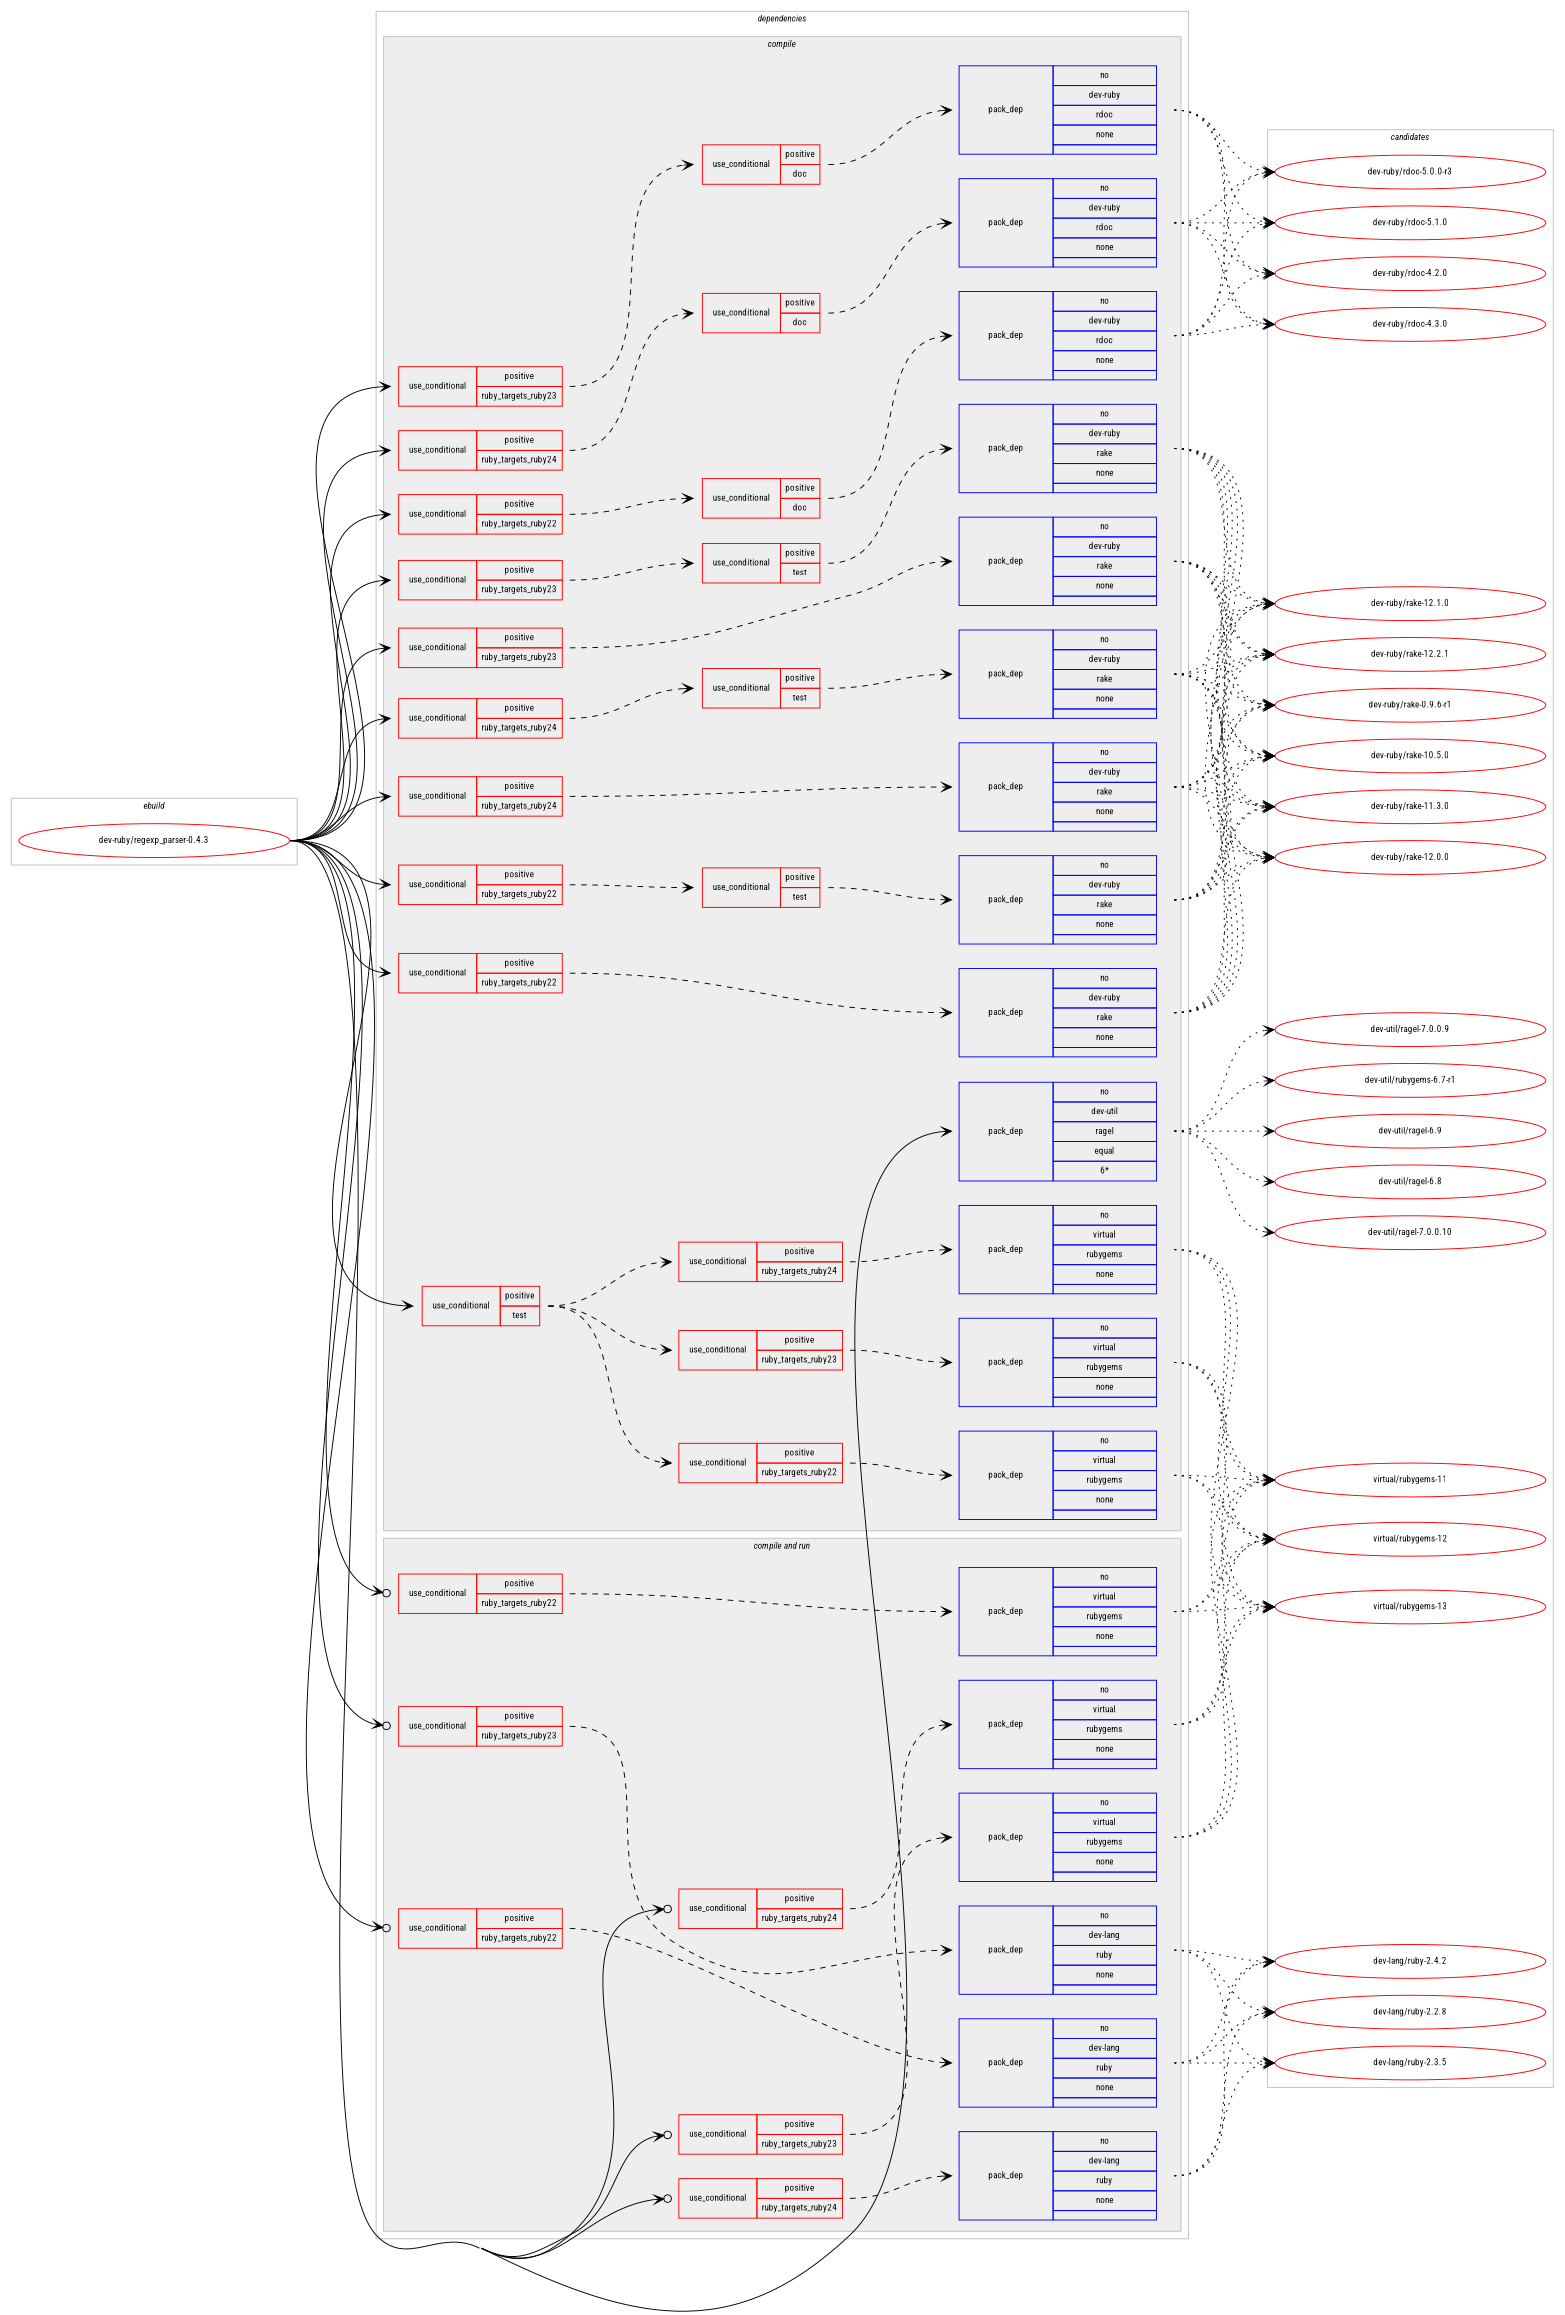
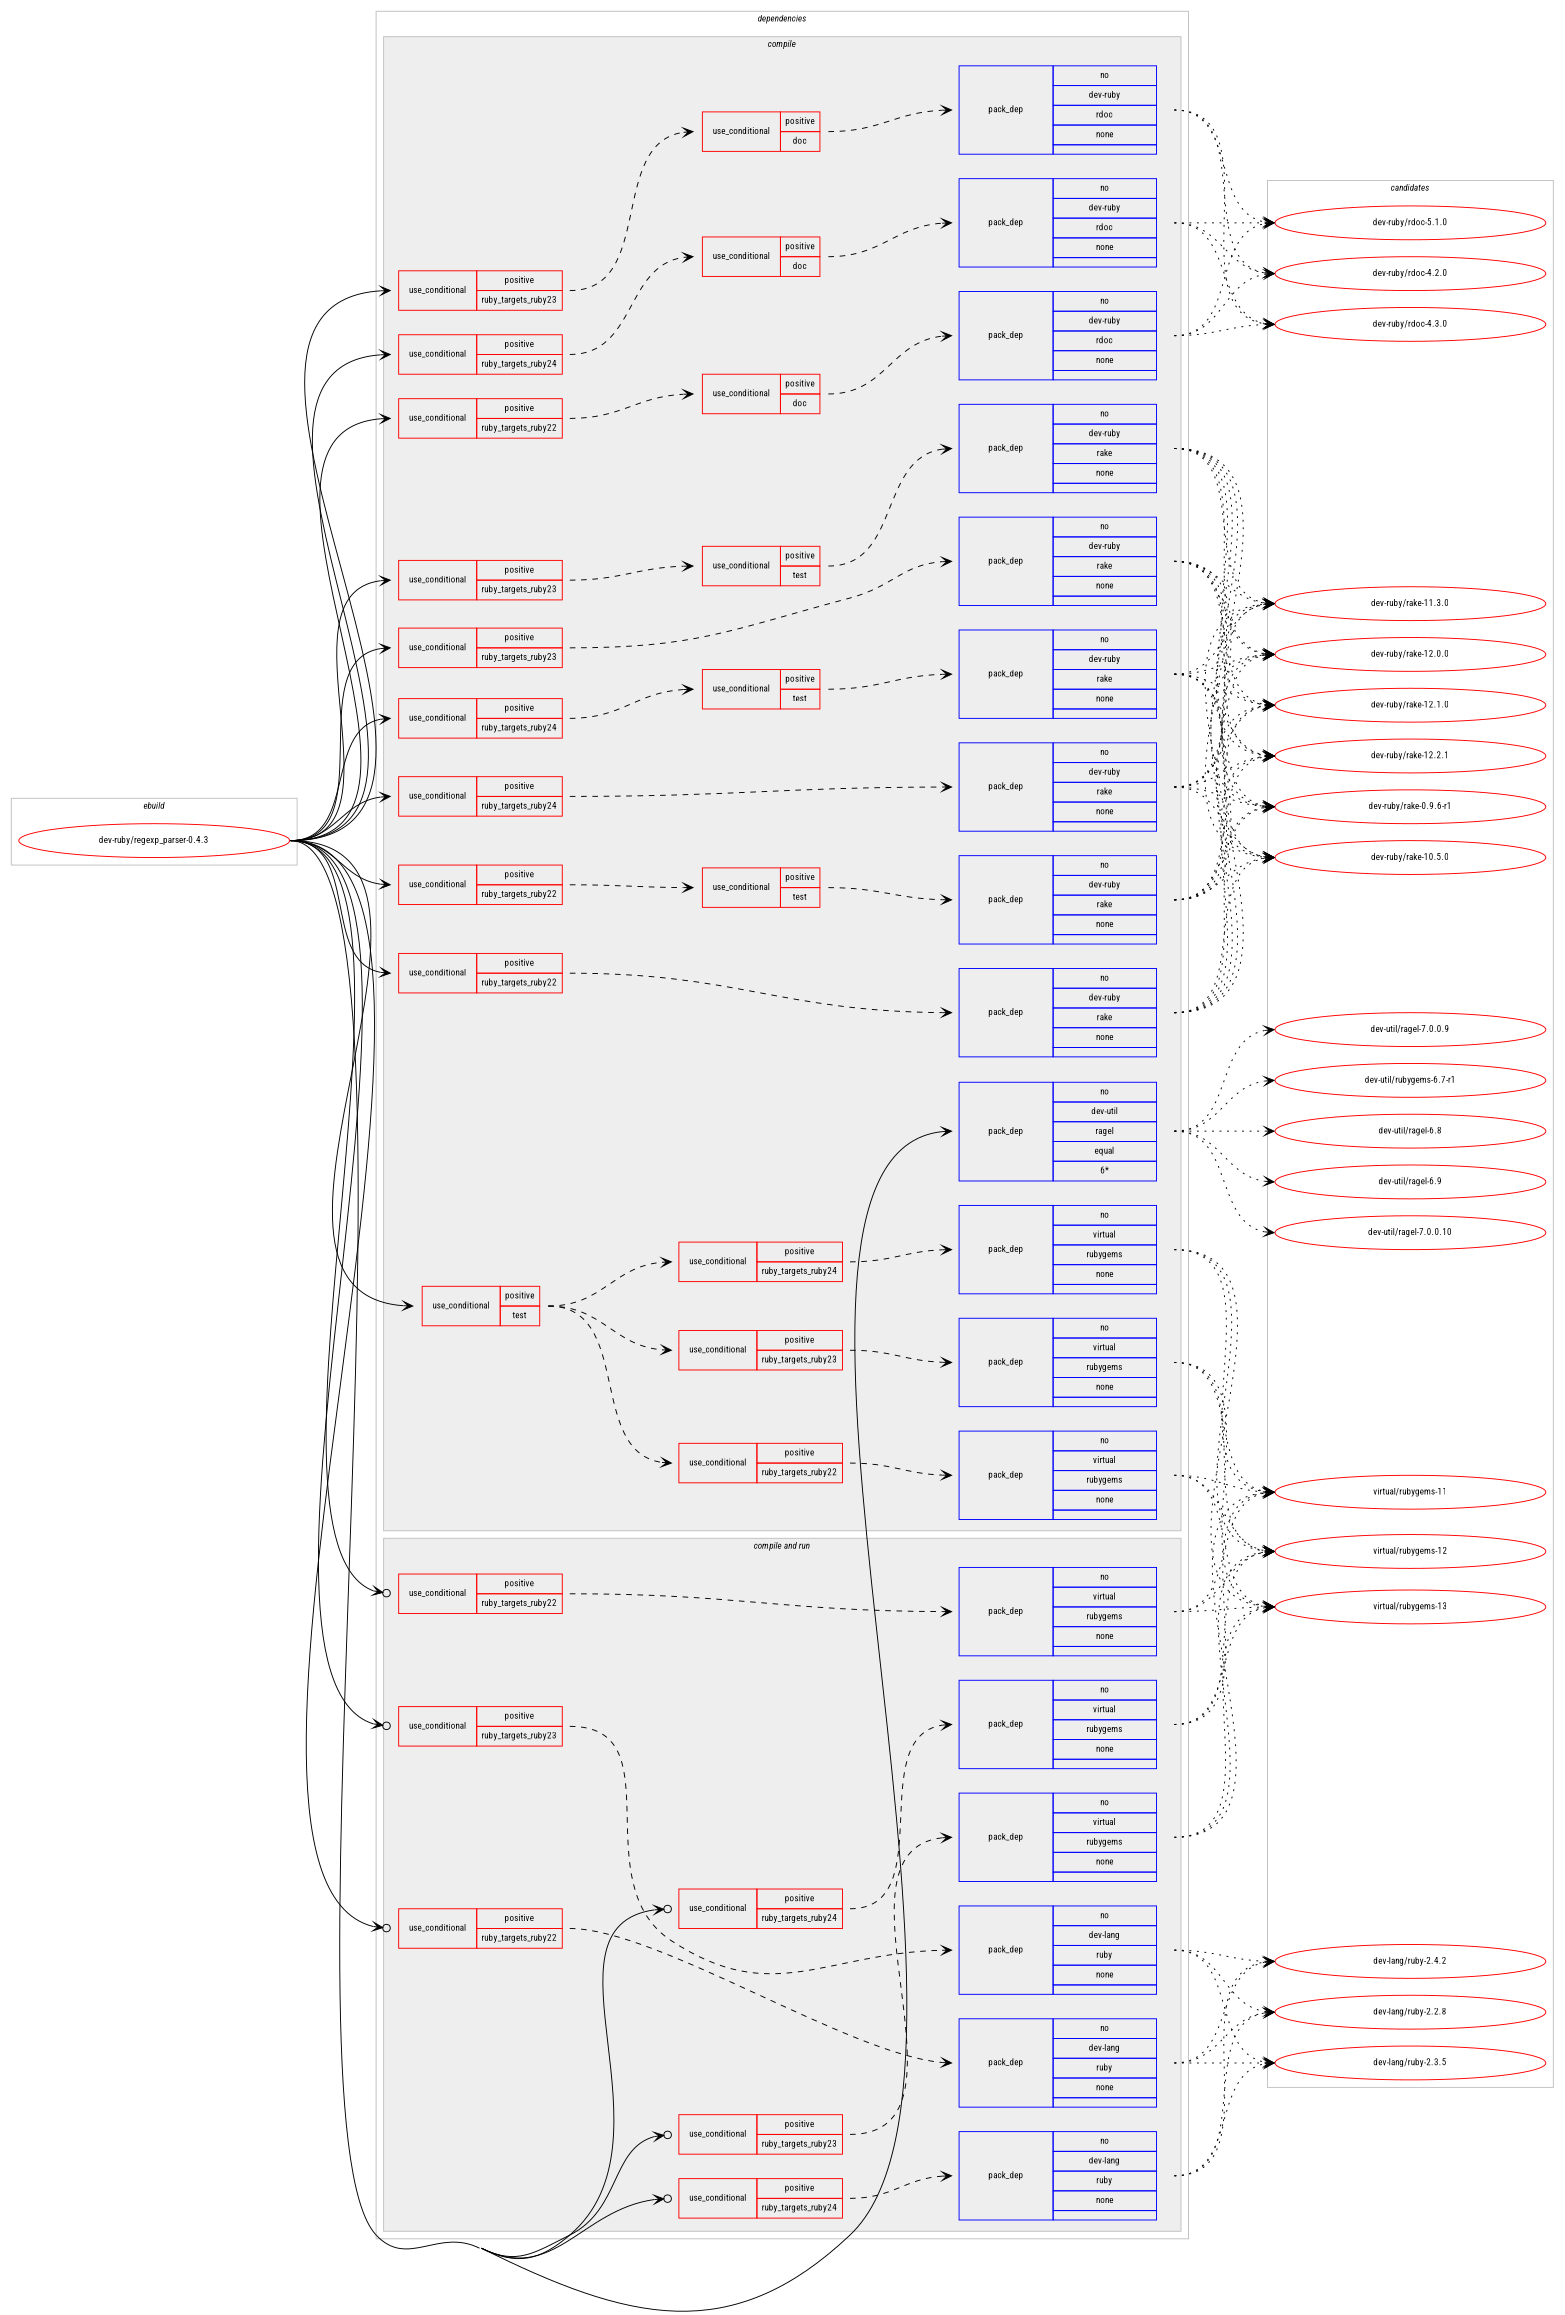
(1410, 172) -> none
